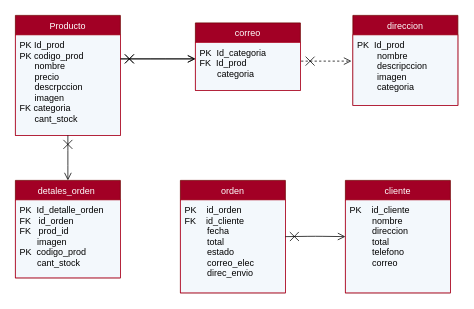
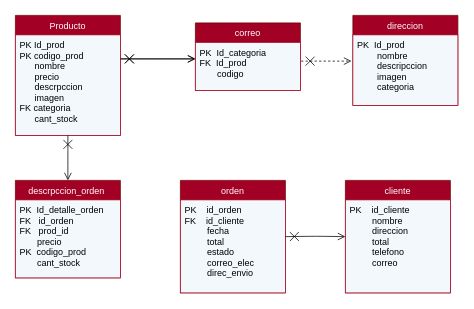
(237, 53) -> (237, 53)
(68, 191) -> (68, 191)
(66, 210) -> (66, 210)
